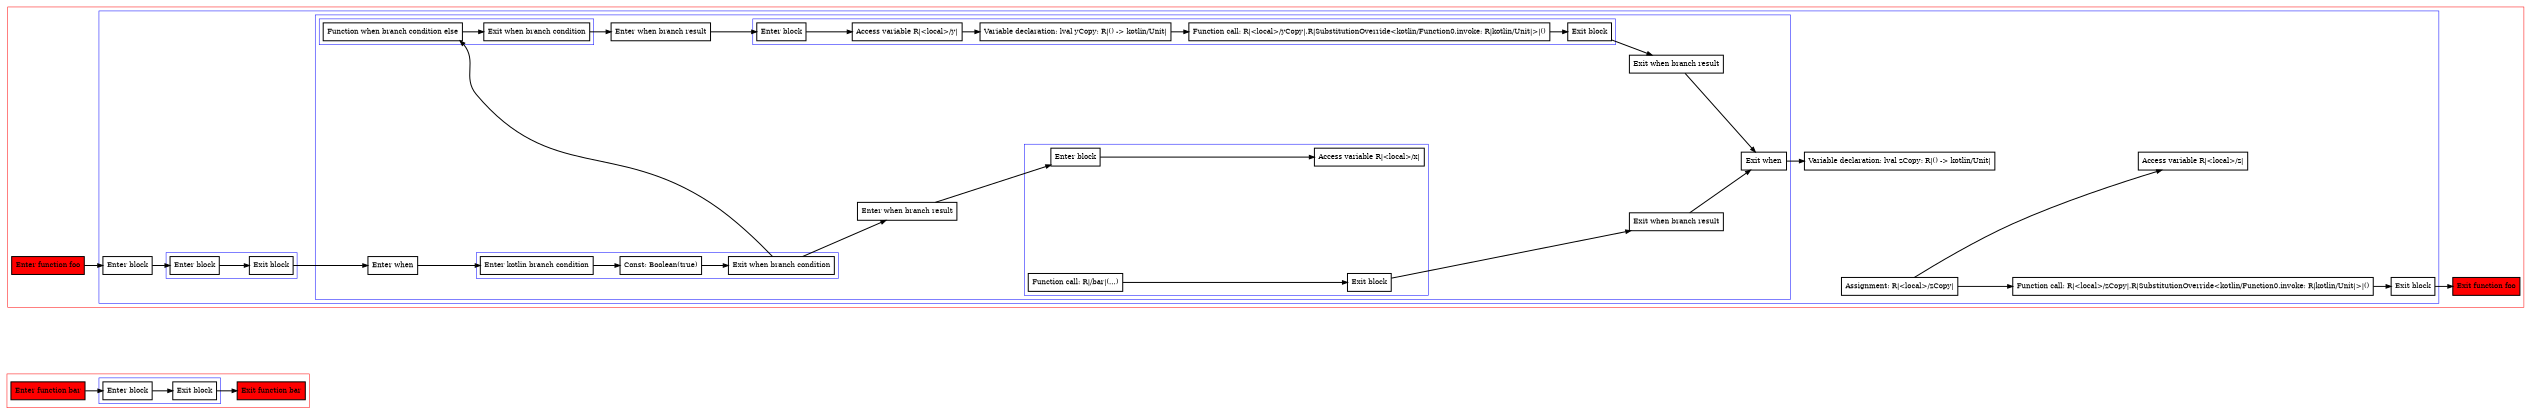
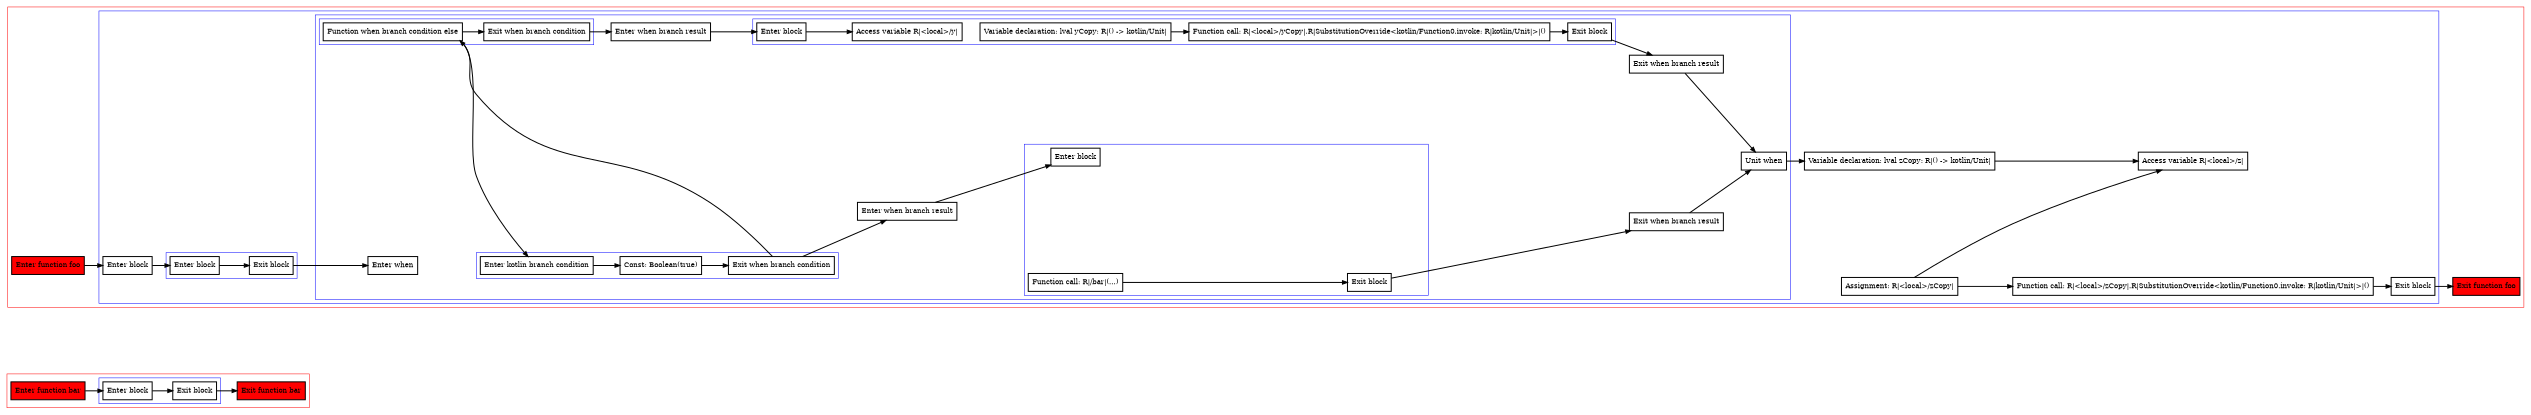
(969, 32) -> none
(1369, 157) -> none
(1764, 161) -> (1764, 161)
none -> (2064, 161)
(446, 266) -> (473, 153)
